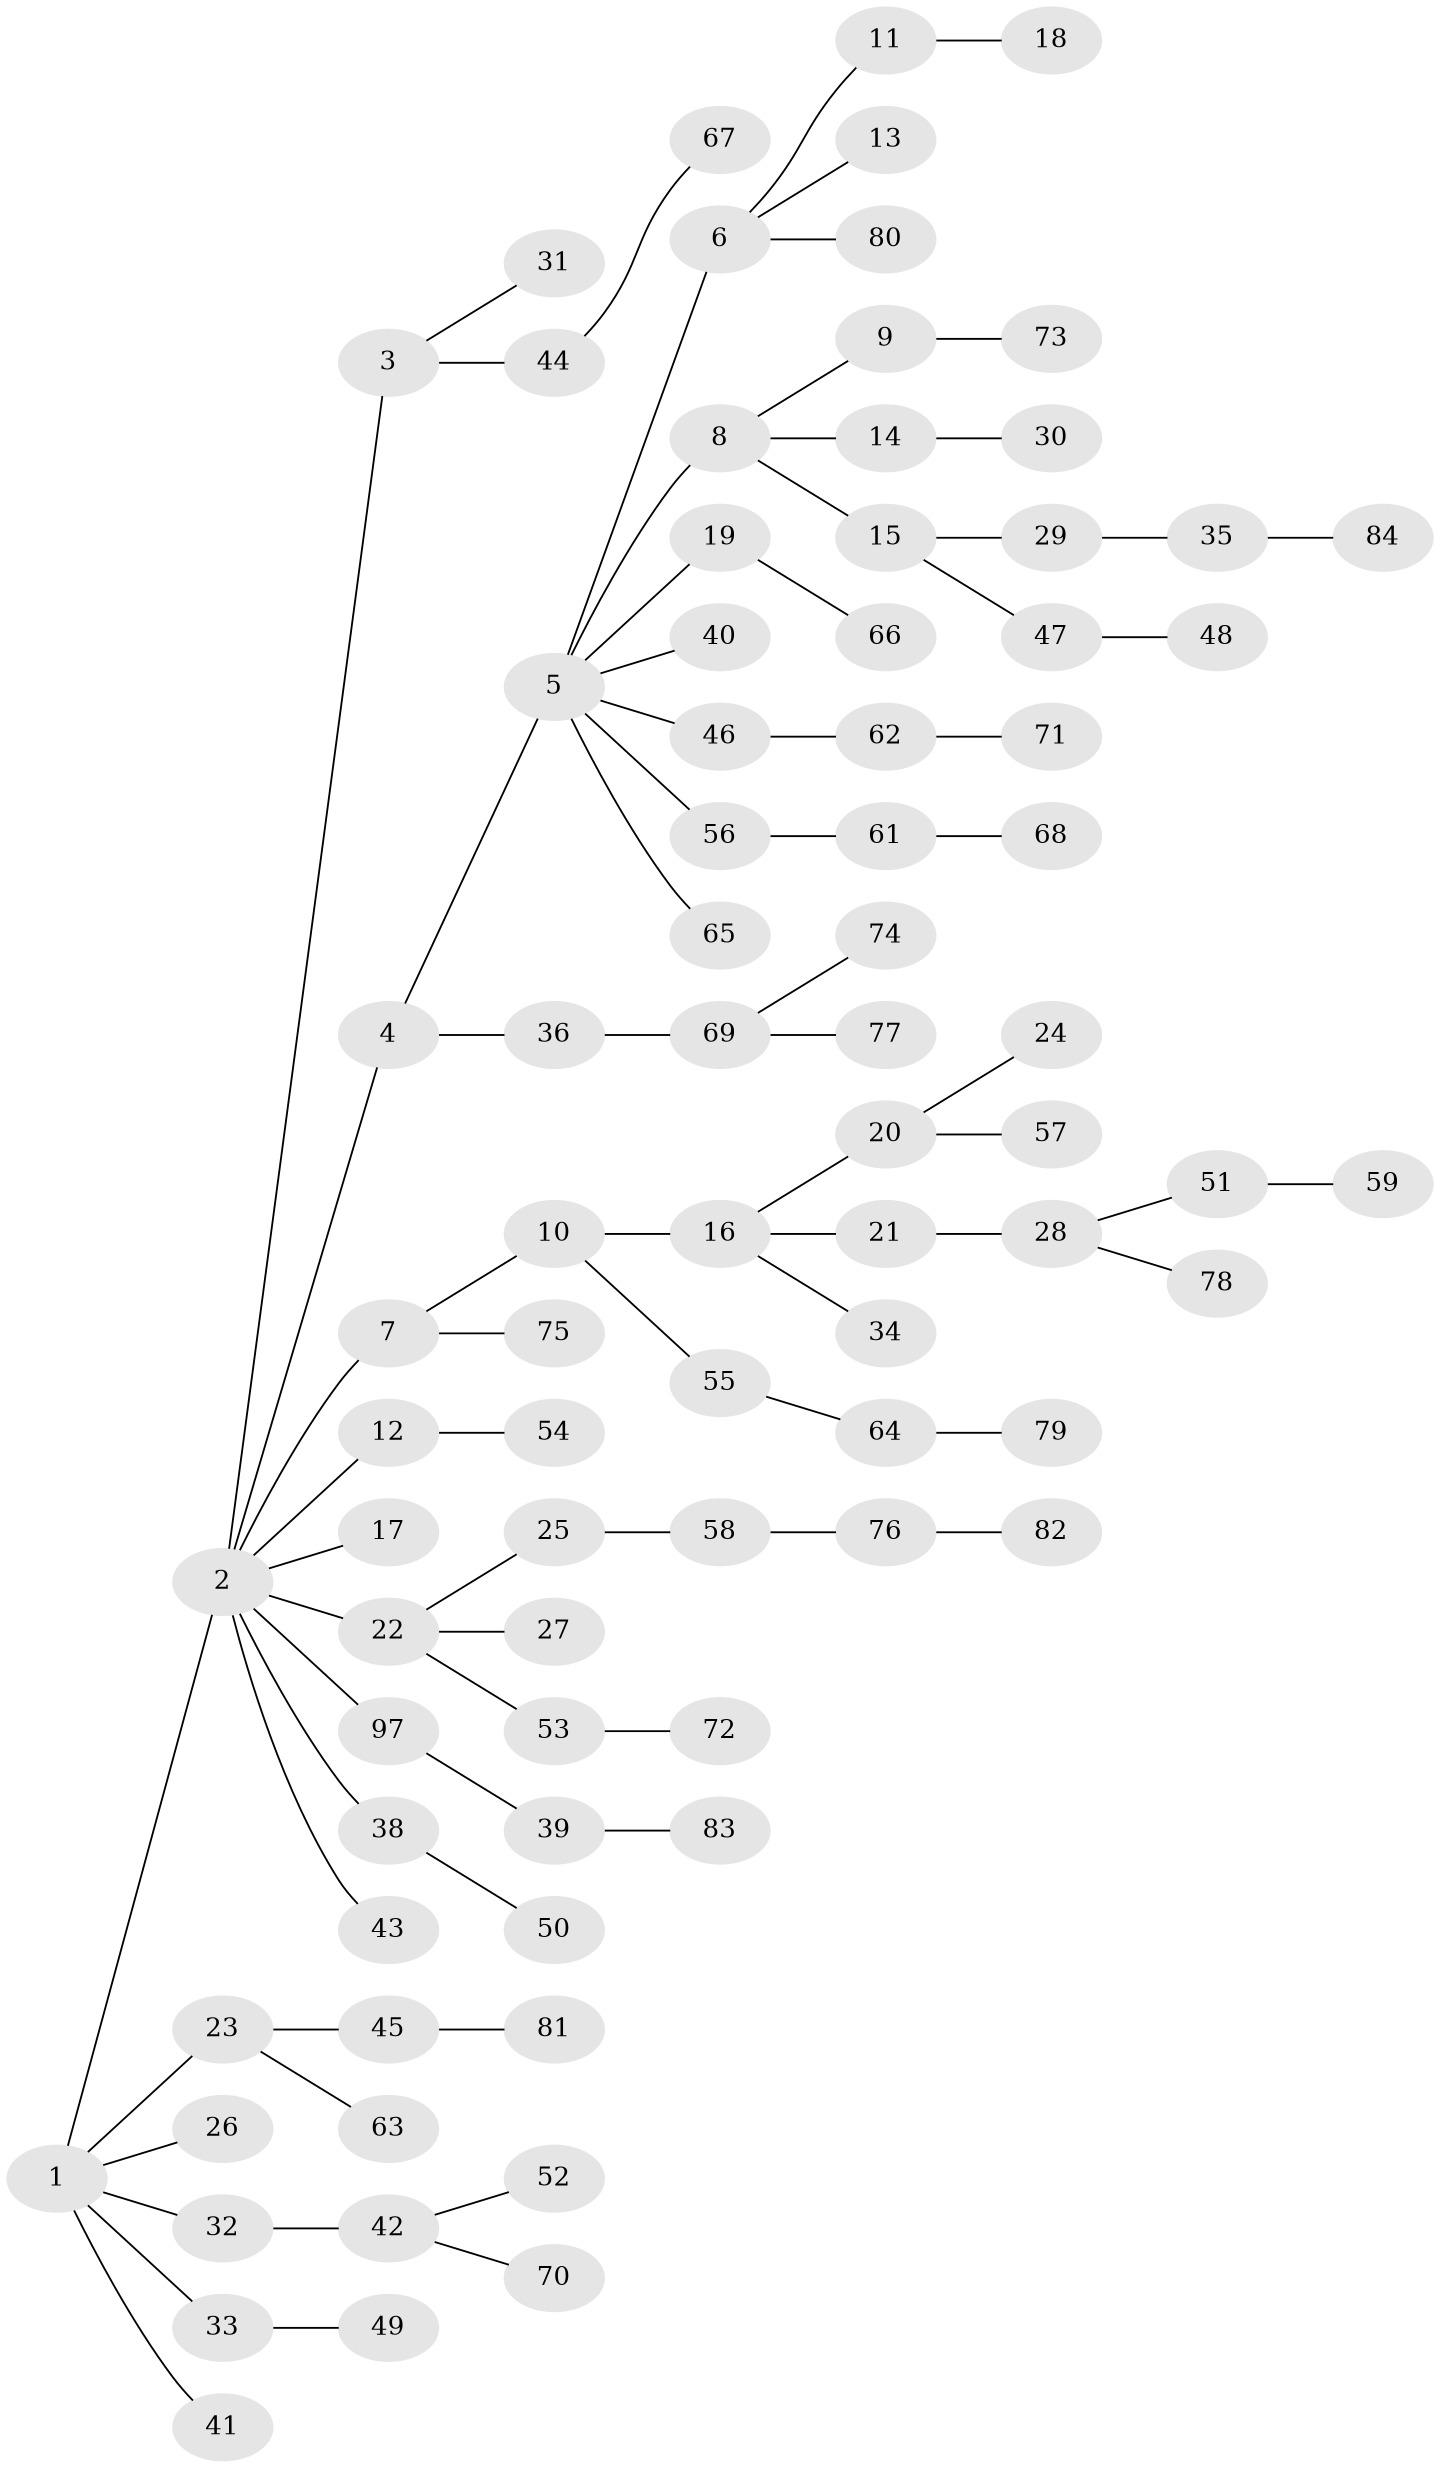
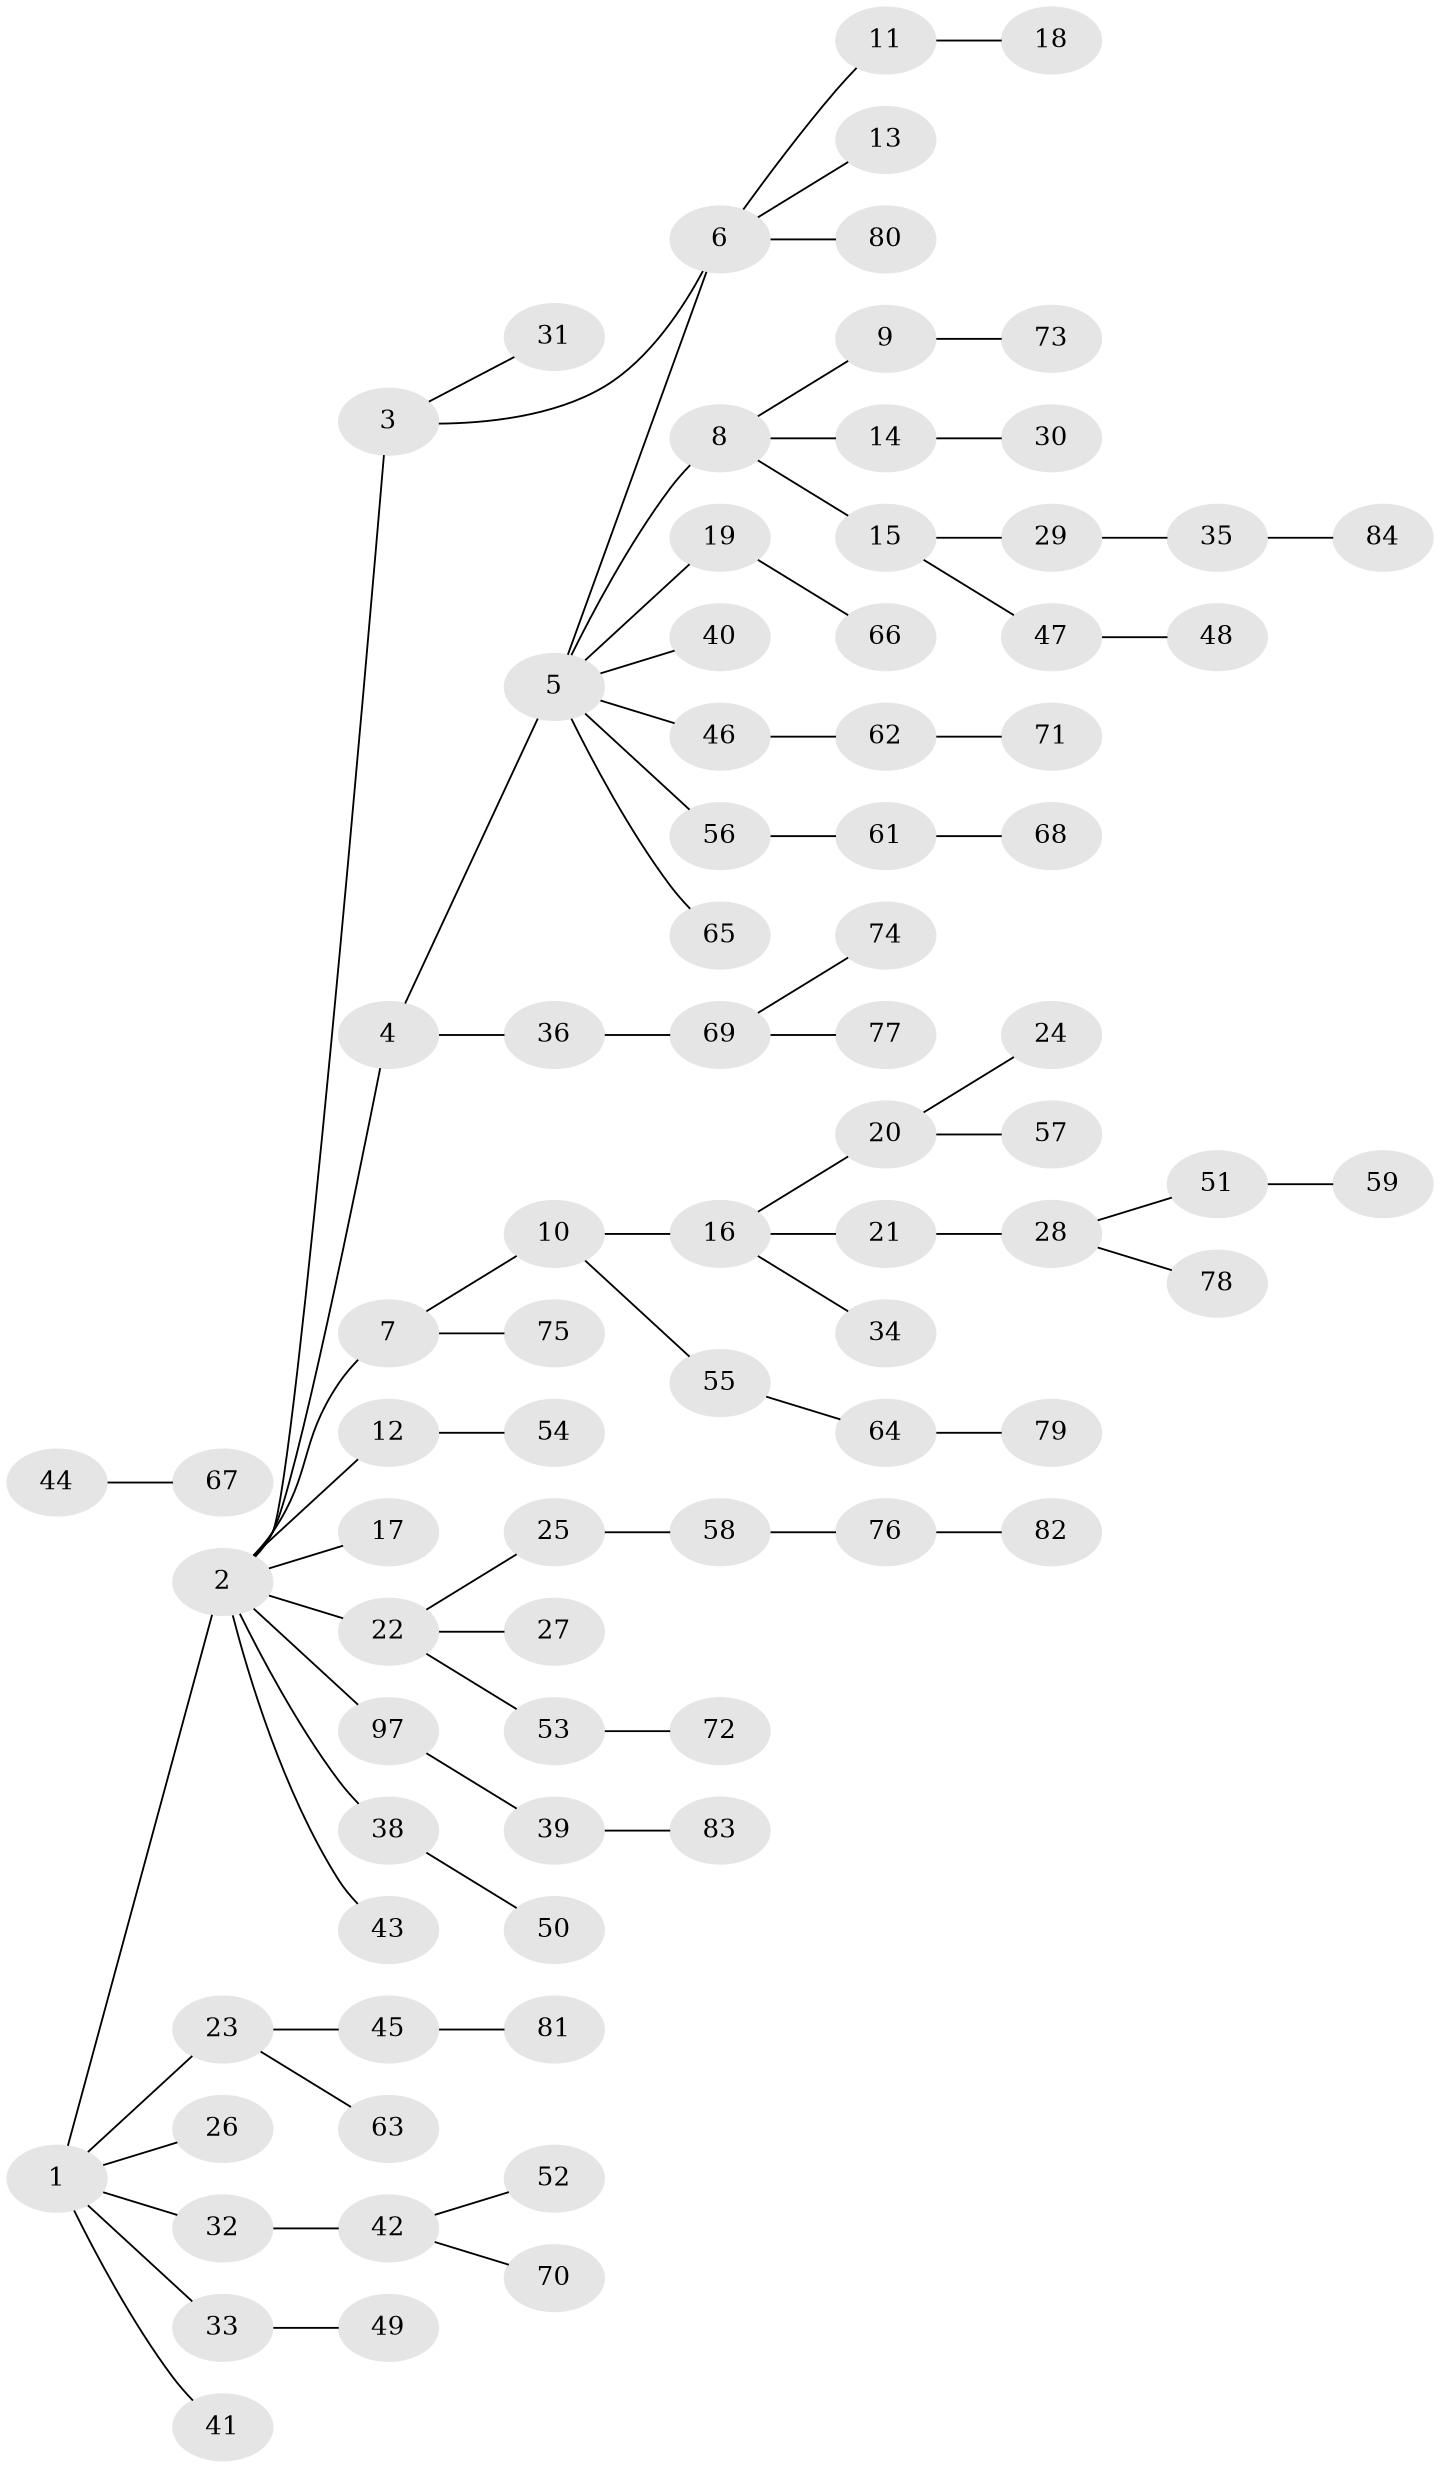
(472, 363) -> (596, 391)
